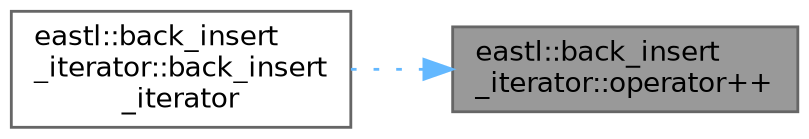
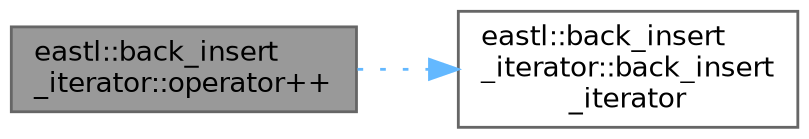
(387, 69) -> (393, 69)
